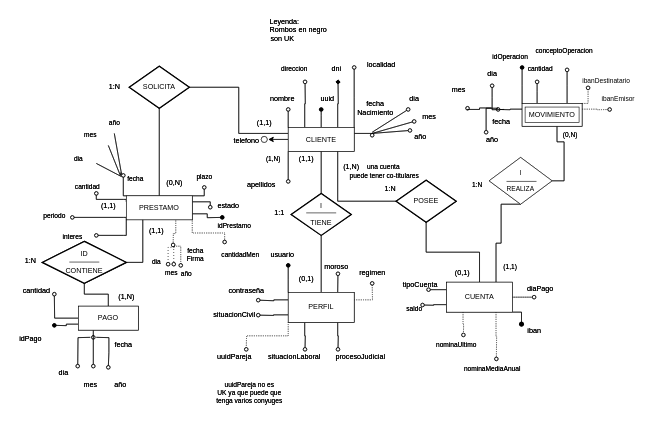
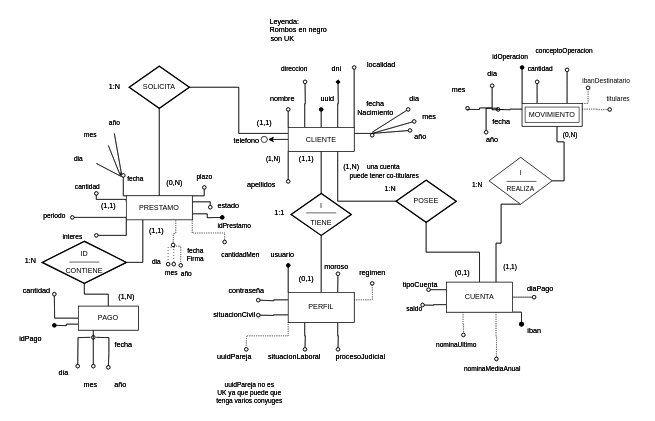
(619, 99) -> (619, 99)
